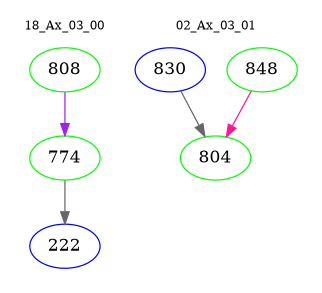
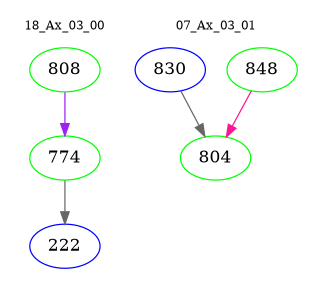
(216, 26) -> (216, 26)
